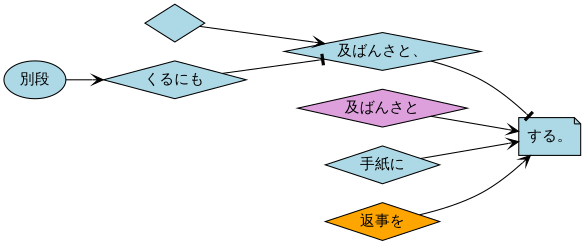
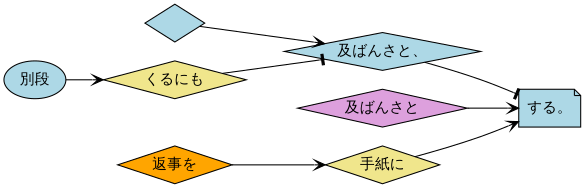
(175, 80) -> (175, 80)
(382, 165) -> (382, 165)
(475, 196) -> (273, 165)
